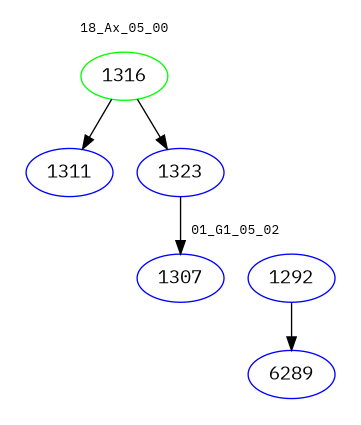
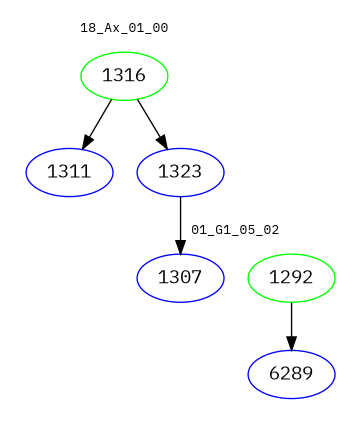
(125, 29) -> (125, 29)
(292, 278) -> (292, 278)
